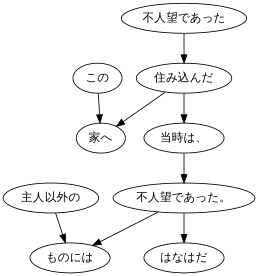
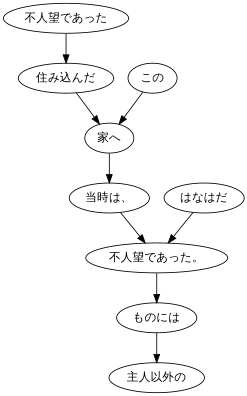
(184, 104) -> (109, 164)
(59, 224) -> (157, 344)
(184, 224) -> (183, 224)
